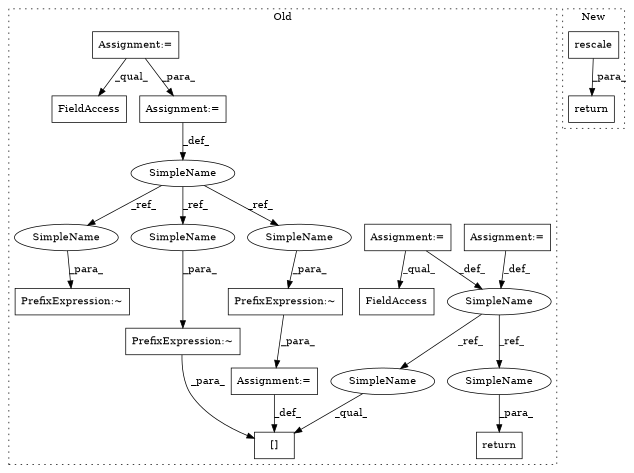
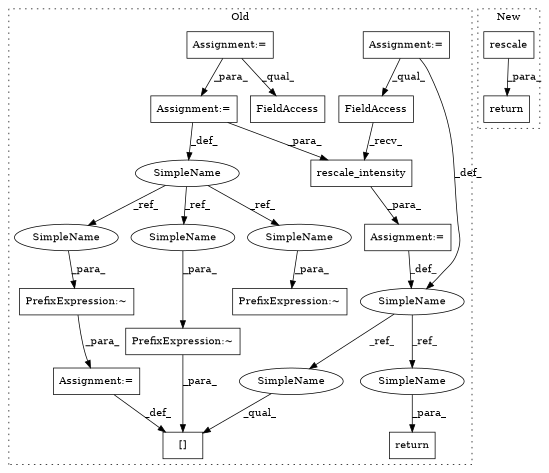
none -> (361, 173)
